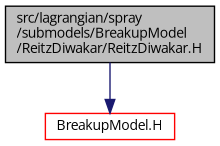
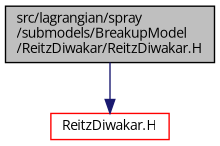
(110, 126) -> (110, 126)
